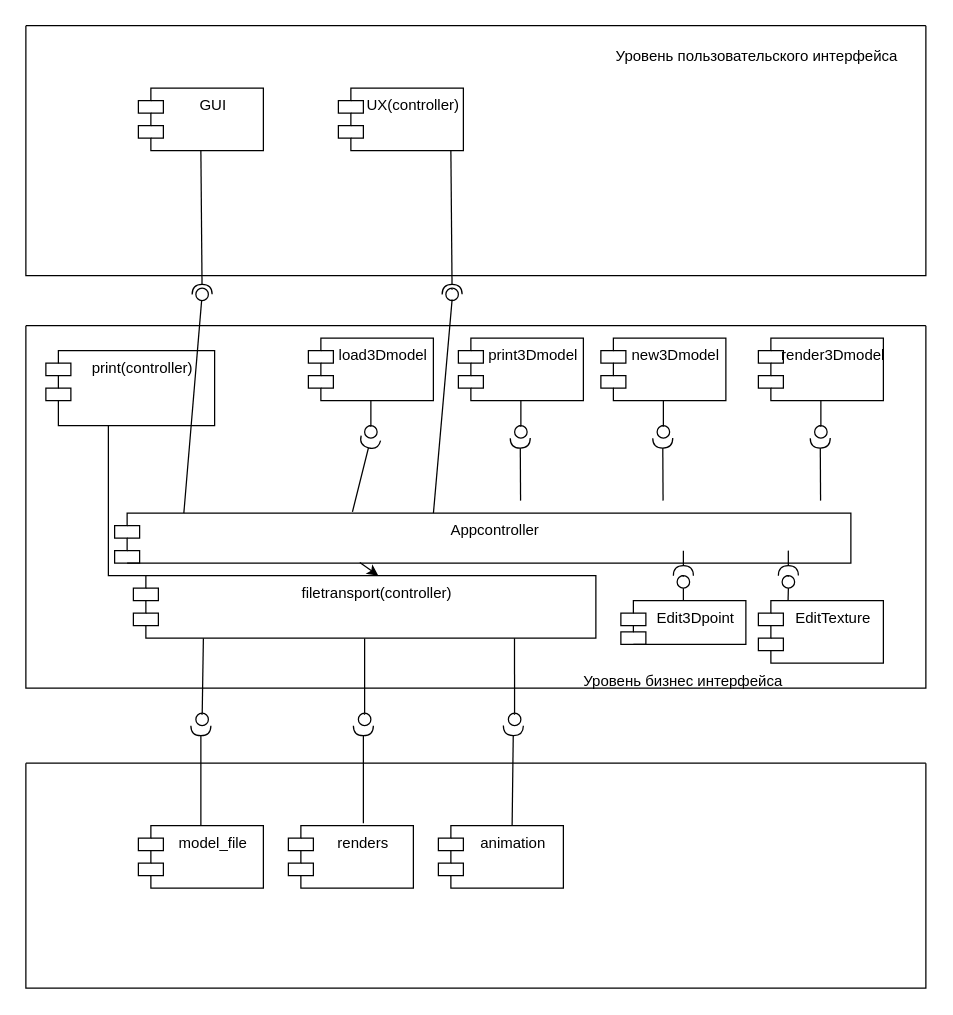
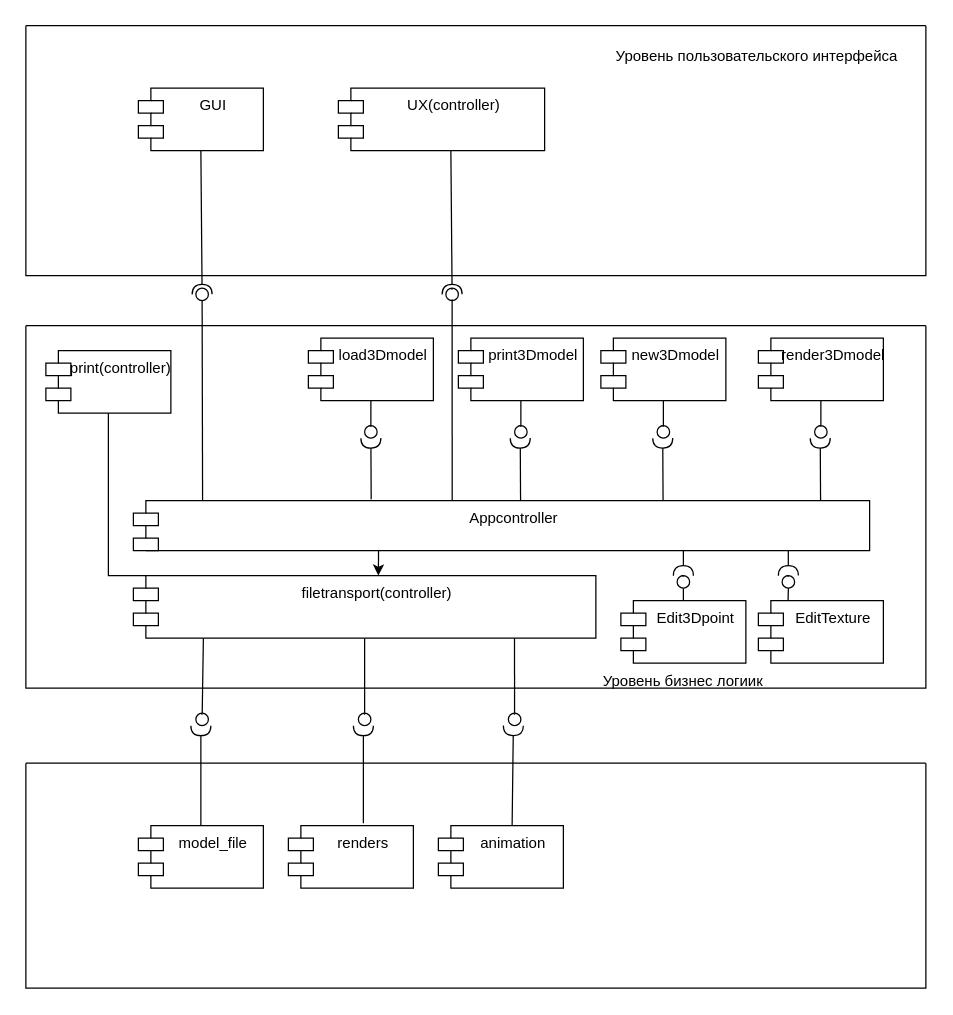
(401, 119) -> (441, 119)
(130, 388) -> (108, 382)
(483, 538) -> (501, 526)
(683, 623) -> (683, 632)
(683, 682) -> (683, 682)
